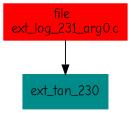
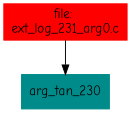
(65, 92) -> (65, 92)
